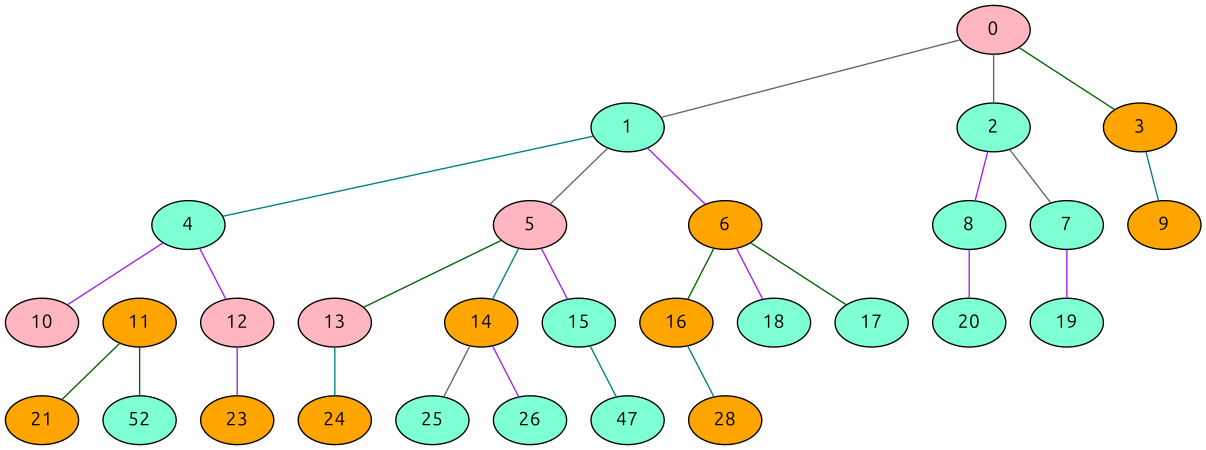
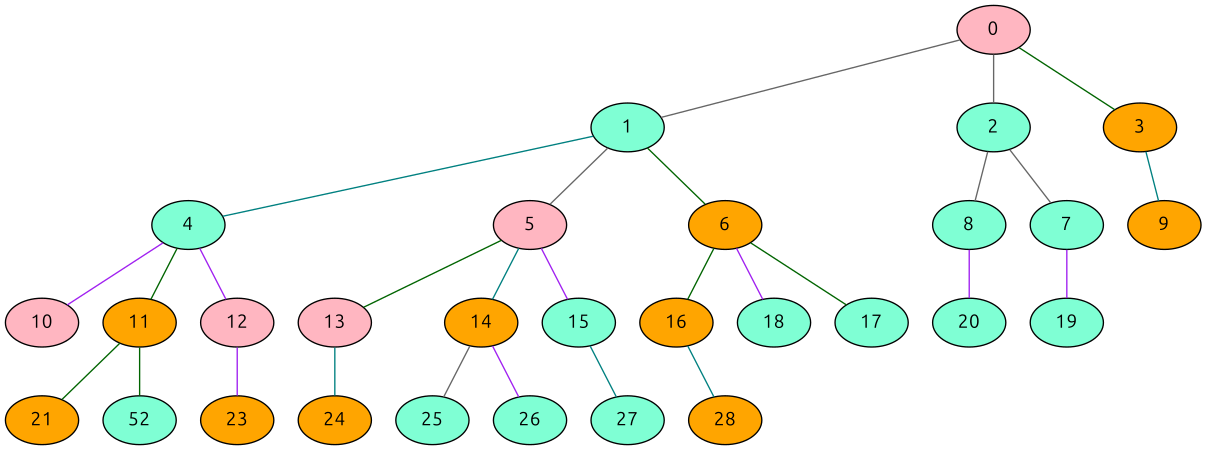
(676, 176) -> (676, 176)
(981, 176) -> (981, 176)
none -> (164, 274)
(628, 420) -> (628, 420)
